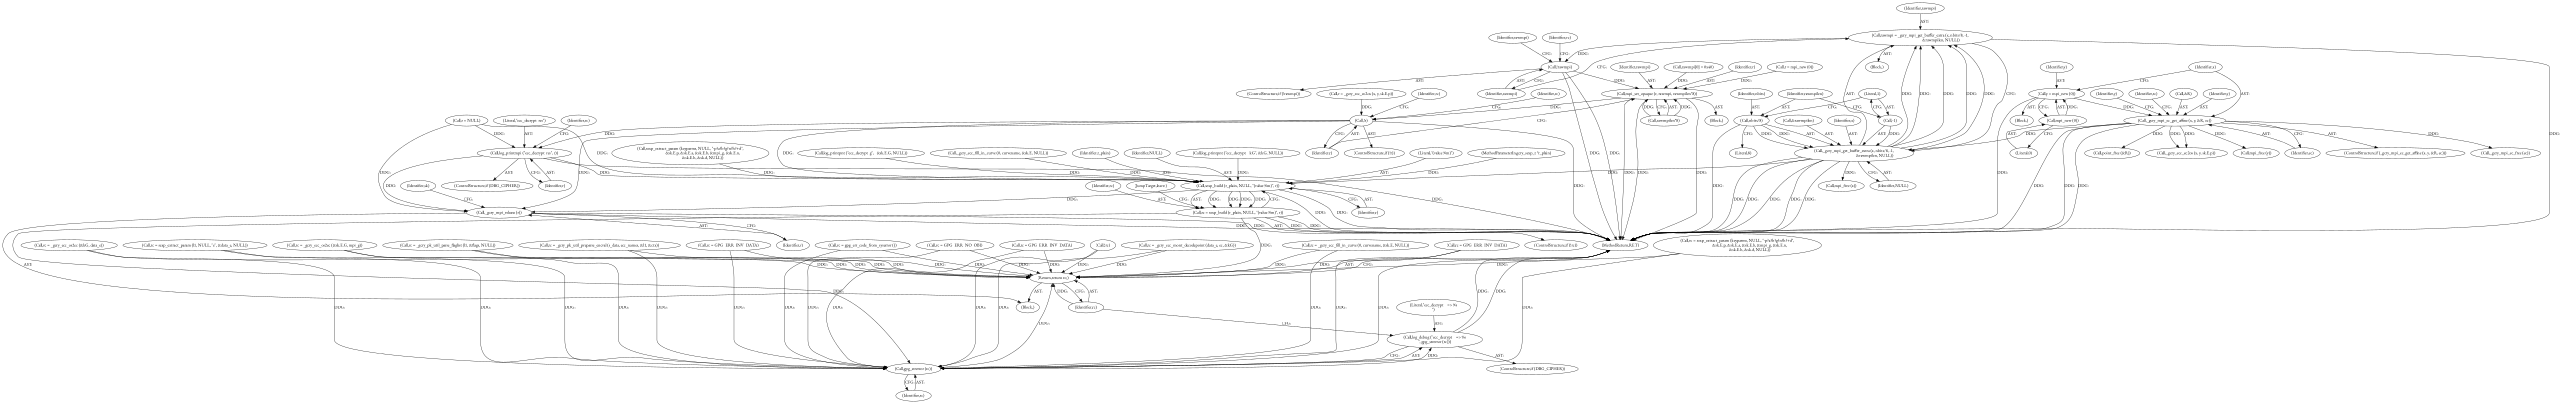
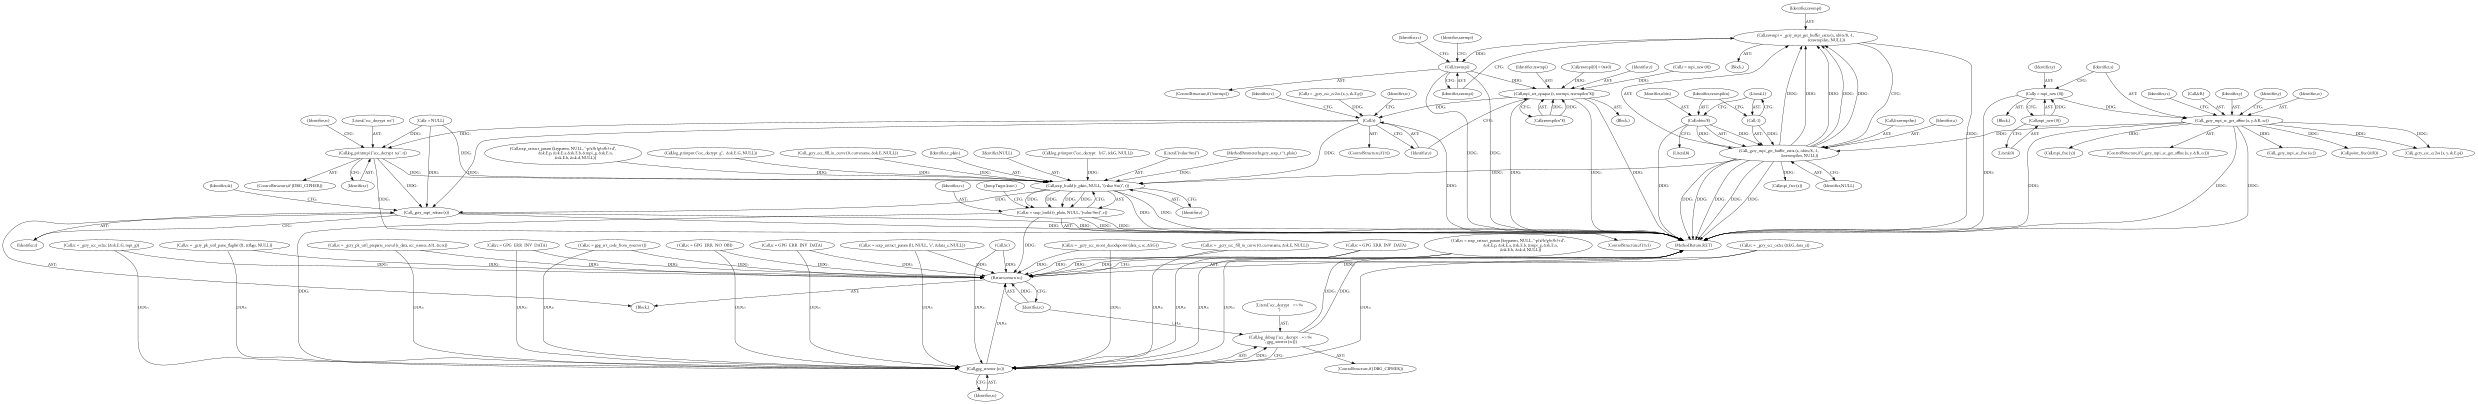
(2260, 124) -> none
